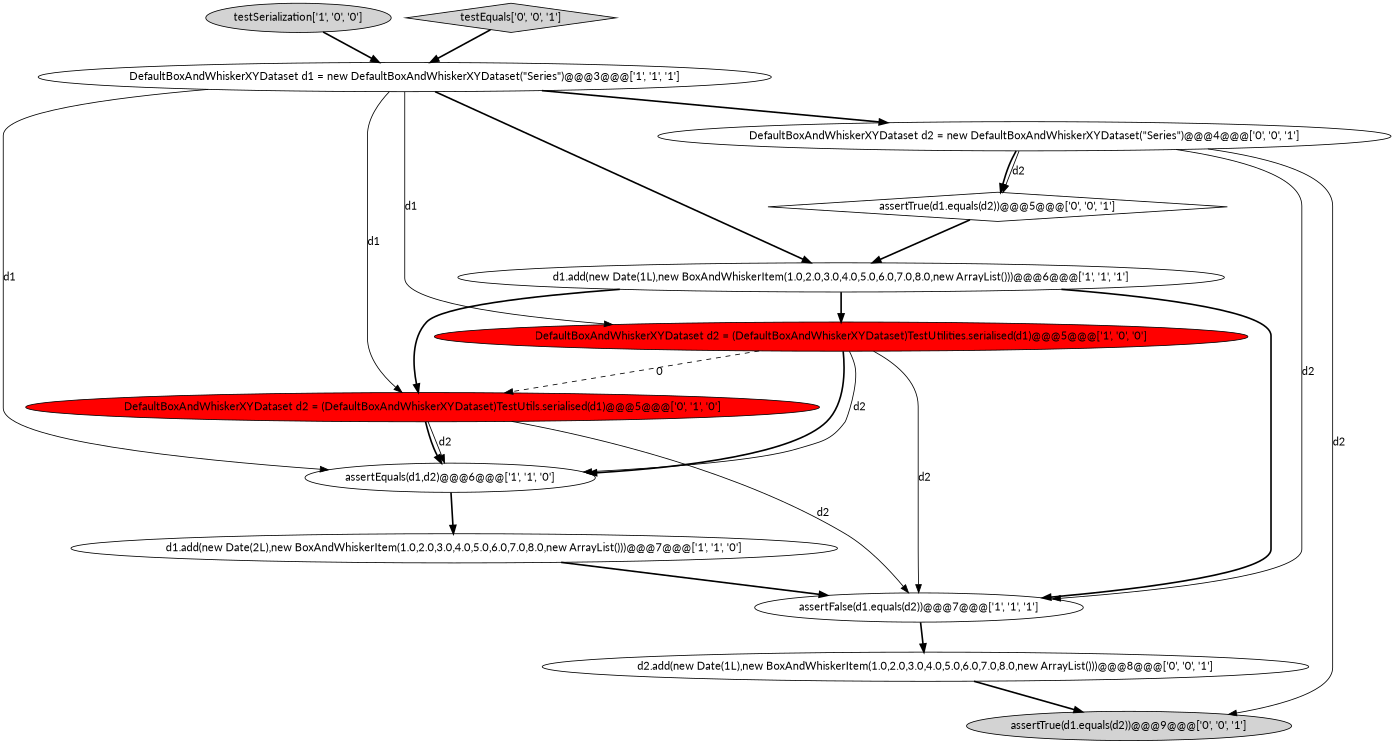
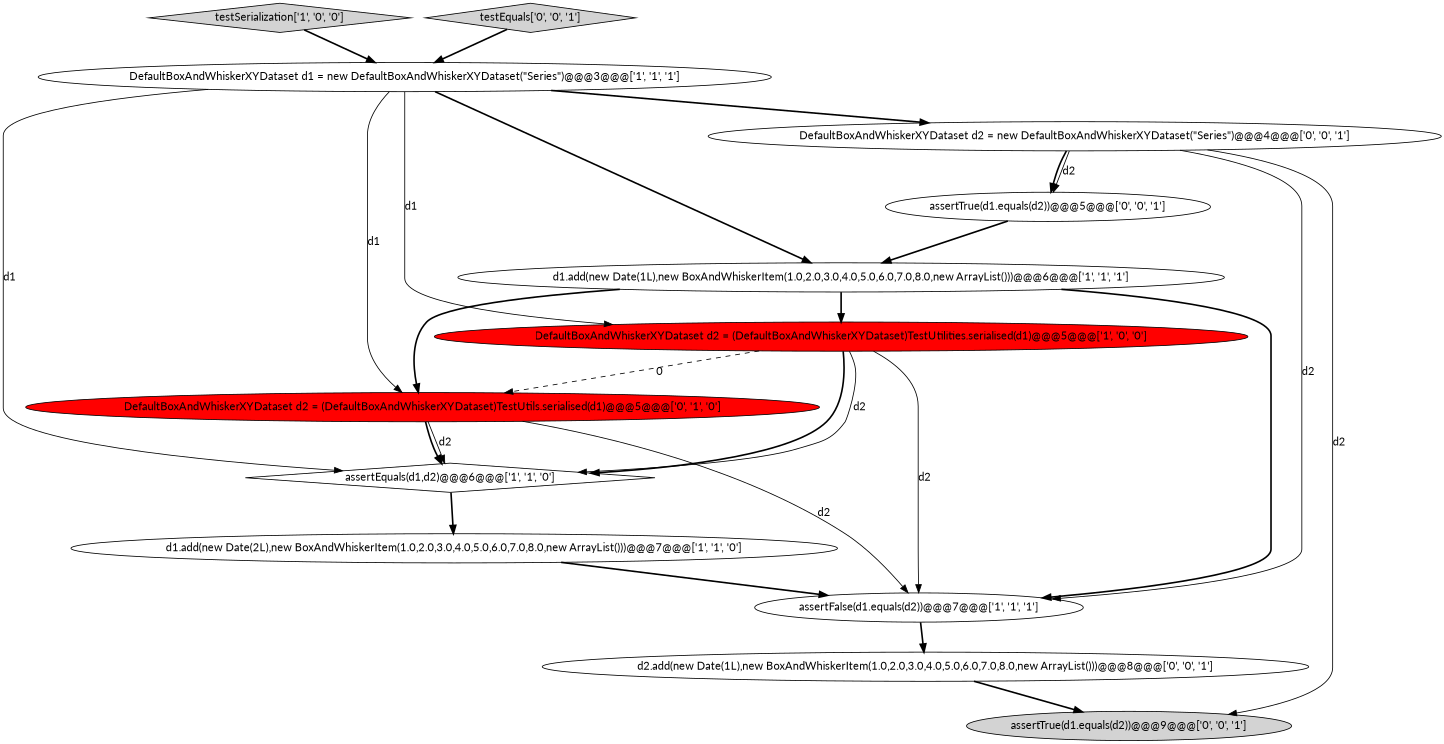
(298, 18) -> (280, 18)
(998, 207) -> (1048, 207)
(450, 478) -> (450, 478)
